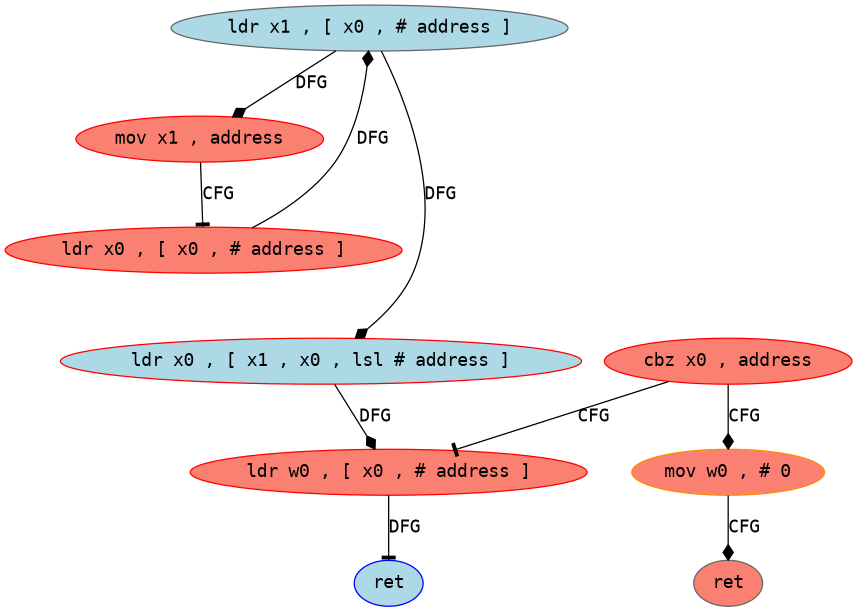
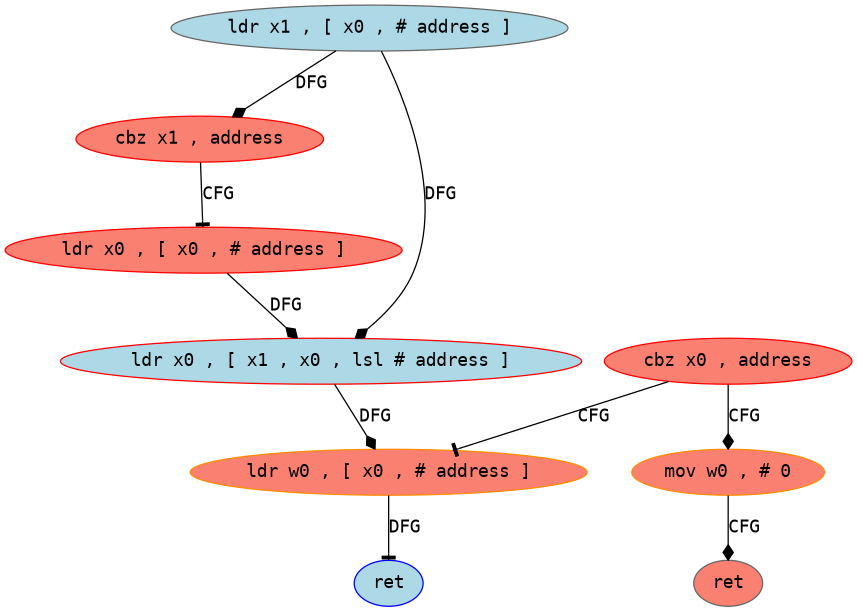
(200, 139) -> (200, 139)
(334, 164) -> (256, 300)
(389, 472) -> (389, 472)
